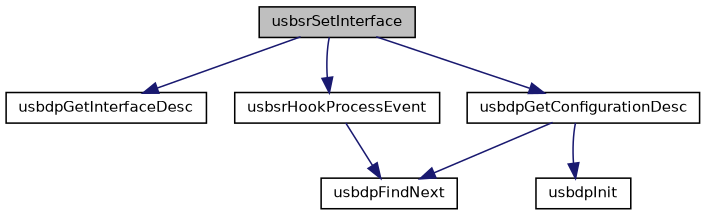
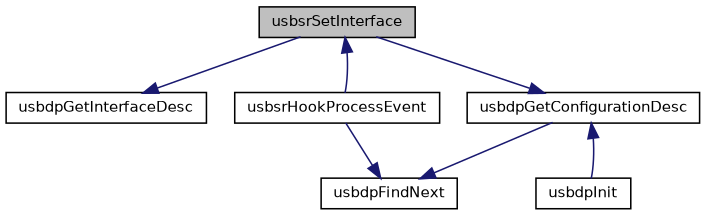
(327, 57) -> (347, 73)
(573, 143) -> (594, 158)
